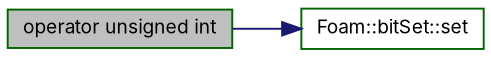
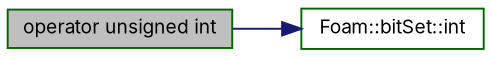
(393, 29) -> (393, 29)
